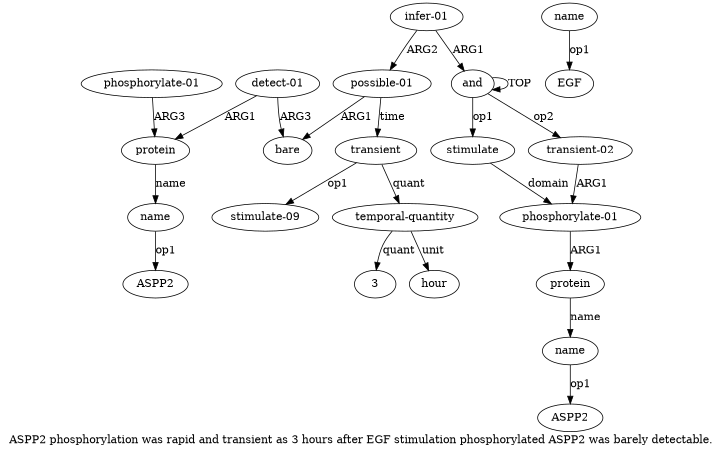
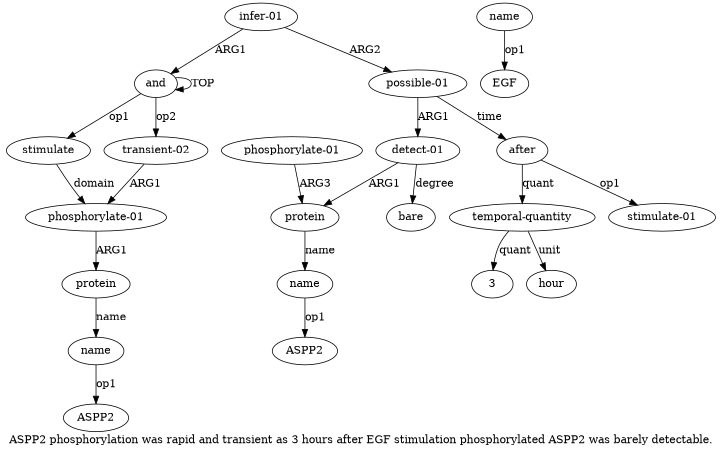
(337, 116) -> (418, 113)
(296, 117) -> (435, 184)
(376, 151) -> (522, 151)
(265, 217) -> (662, 217)
